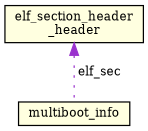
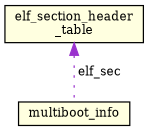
(74, 24) -> (74, 24)
